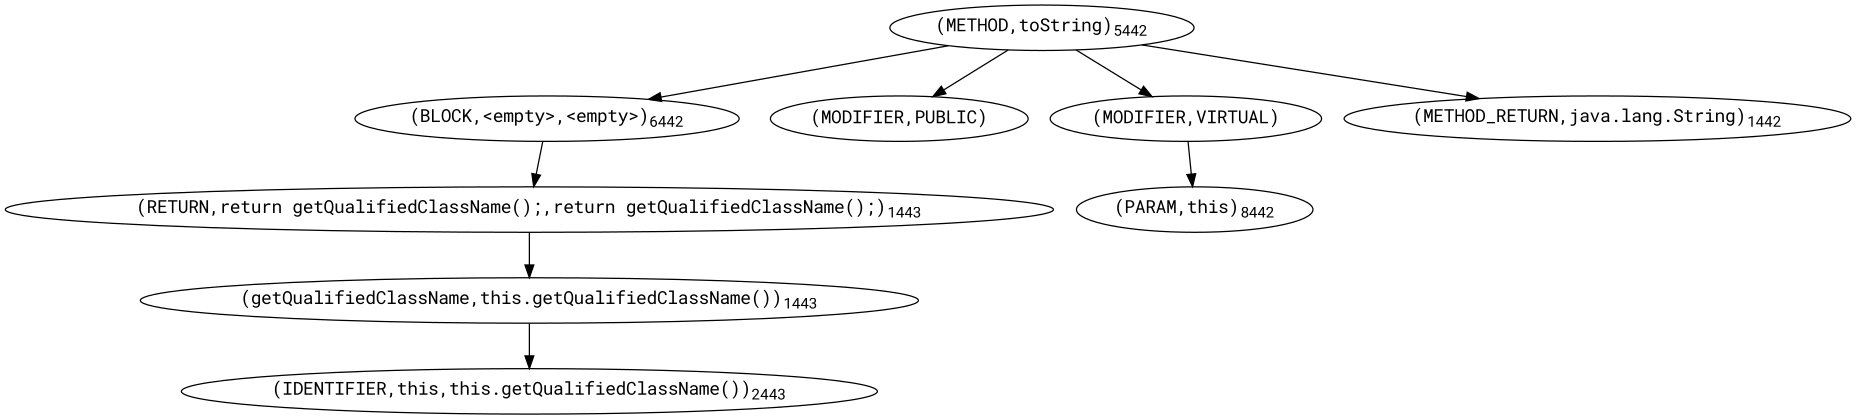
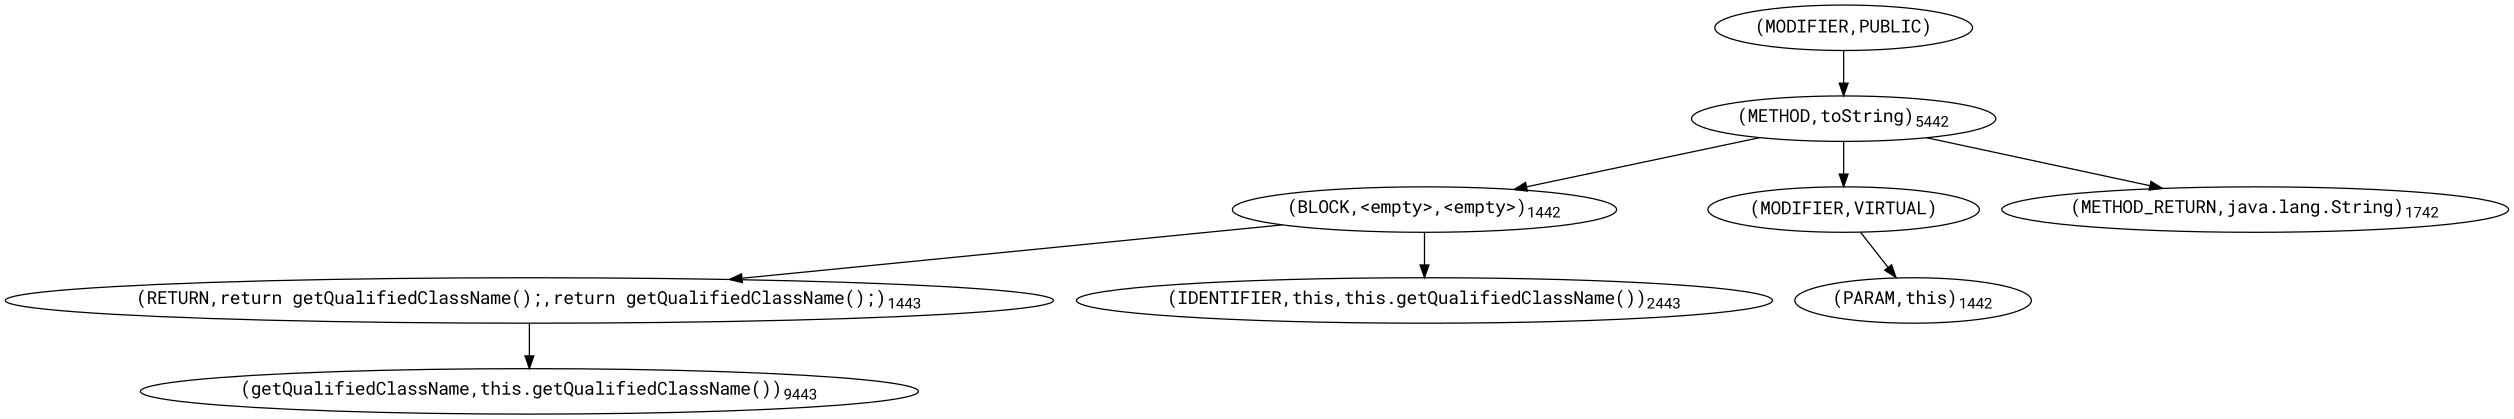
(976, 70) -> (1844, 67)
(667, 117) -> (1544, 208)
(1765, 117) -> (2422, 208)
(1258, 208) -> (1976, 299)
(801, 299) -> (801, 389)
(529, 340) -> (1424, 249)
